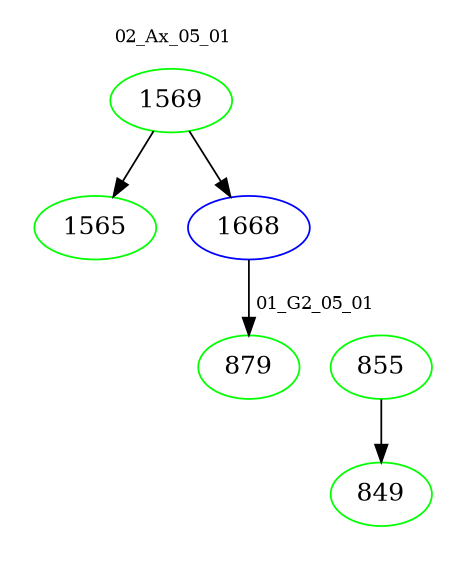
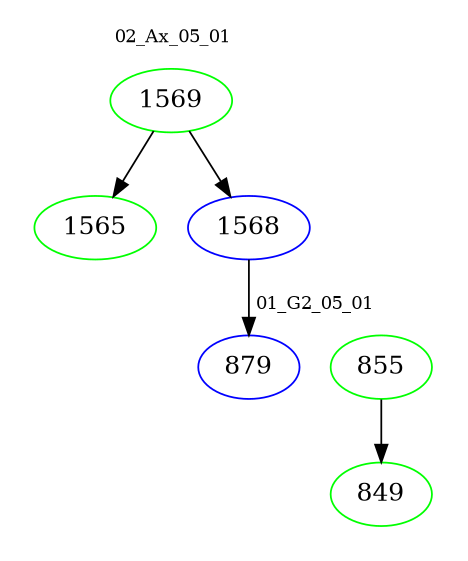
(249, 228) -> (249, 228)
(249, 367) -> (249, 367)
